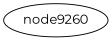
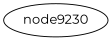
(56, 20) -> (56, 20)
